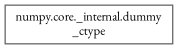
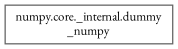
(89, 24) -> (89, 24)
